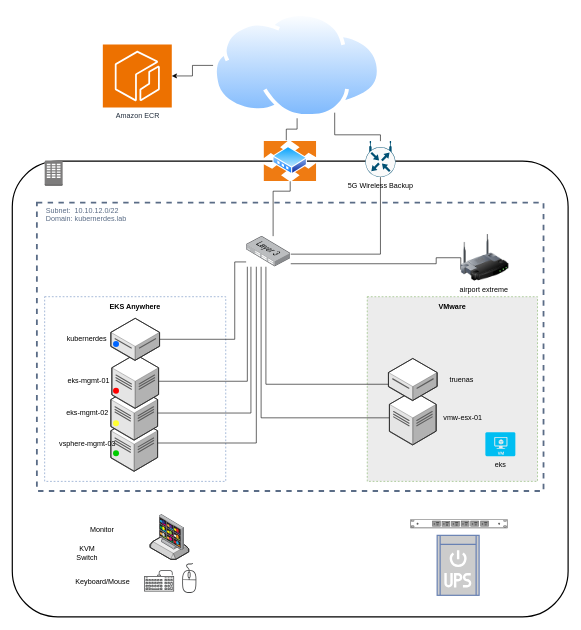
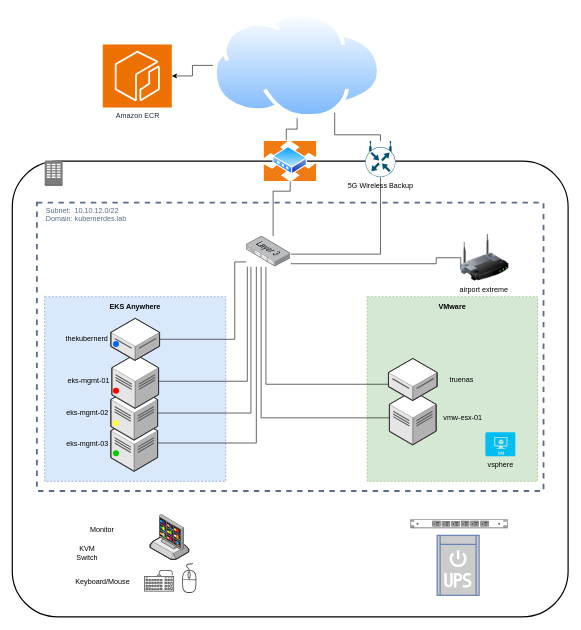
(135, 307) -> (135, 307)
(87, 339) -> (87, 339)
(453, 389) -> (453, 389)
(88, 444) -> (88, 444)
(501, 465) -> (501, 465)
